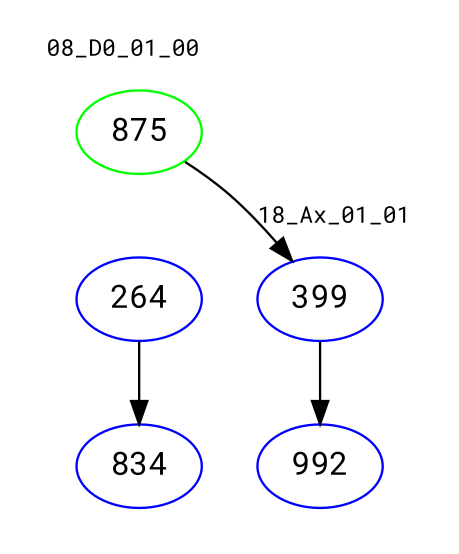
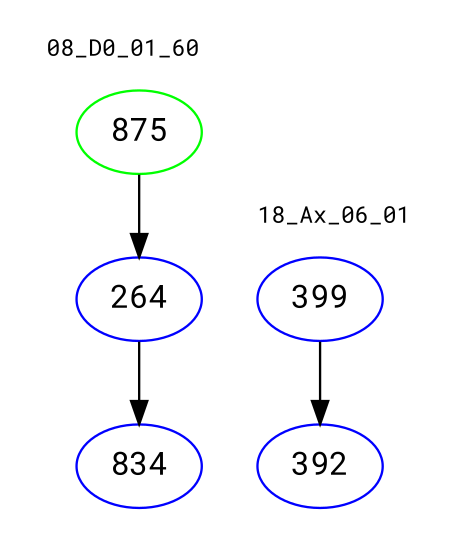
(124, 50) -> (124, 50)
(335, 217) -> (335, 217)
(254, 218) -> (139, 204)
(320, 466) -> (320, 466)
